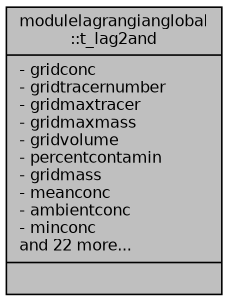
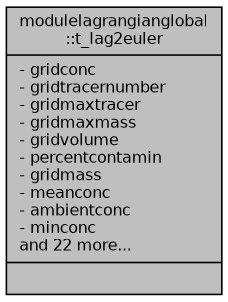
(114, 39) -> (114, 39)
